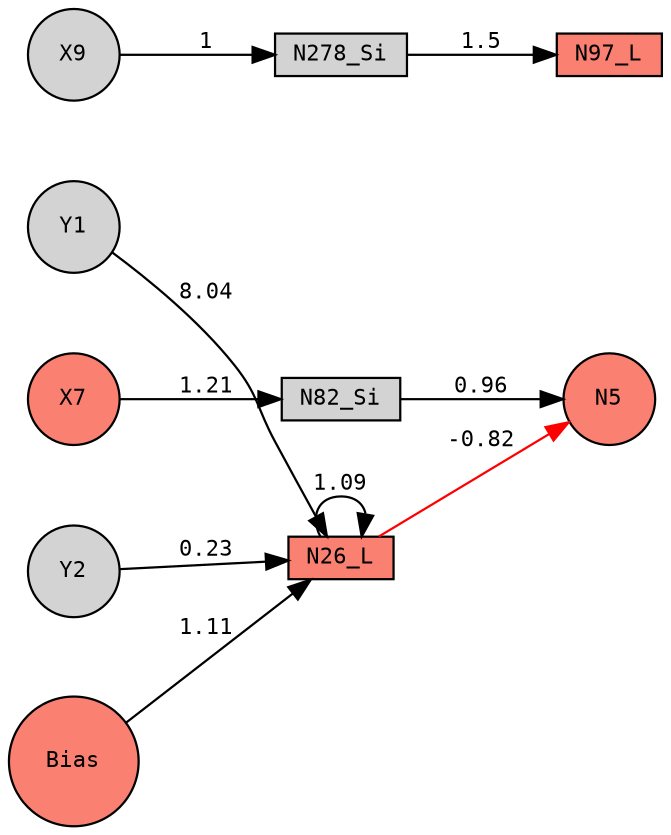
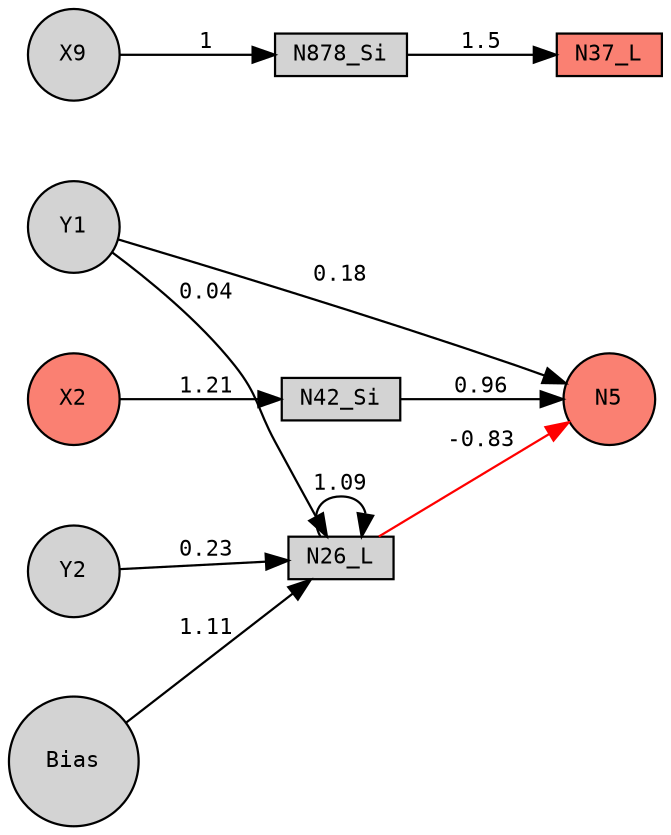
(341, 55) -> (341, 55)
(609, 55) -> (609, 55)
(207, 293) -> (207, 293)
none -> (332, 305)
(74, 399) -> (74, 399)
(341, 399) -> (341, 399)
(482, 441) -> (482, 441)
(341, 558) -> (341, 558)
(74, 761) -> (74, 761)
